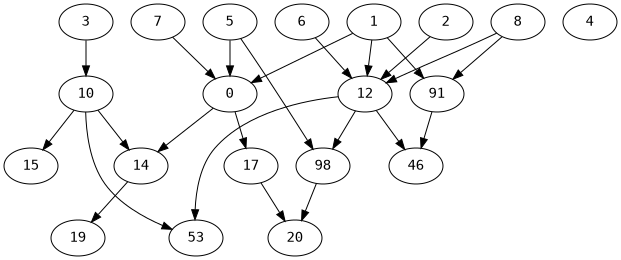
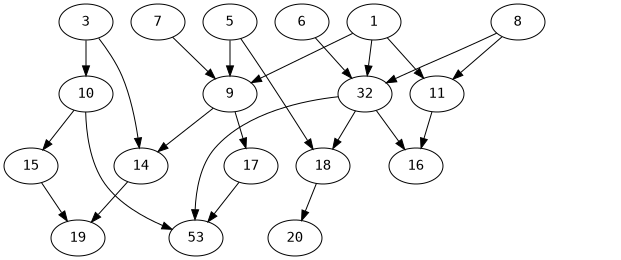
(446, 22) -> none
(590, 22) -> none
(230, 94) -> (230, 94)
(365, 94) -> (365, 94)
(437, 94) -> (437, 94)
(110, 126) -> (126, 85)
(323, 166) -> (323, 166)
(416, 166) -> (416, 166)
none -> (52, 198)
(270, 198) -> (227, 198)
